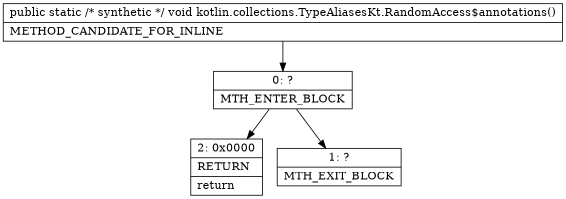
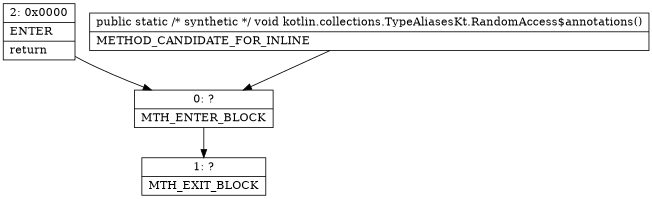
(261, 121) -> (109, 73)
(224, 167) -> (31, 31)
